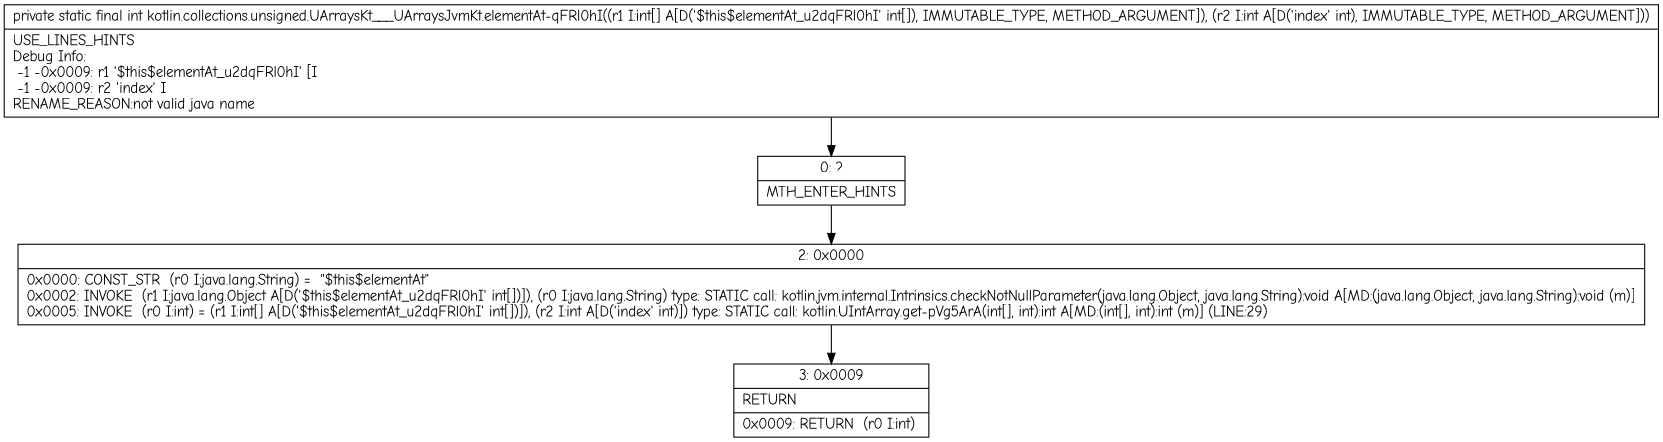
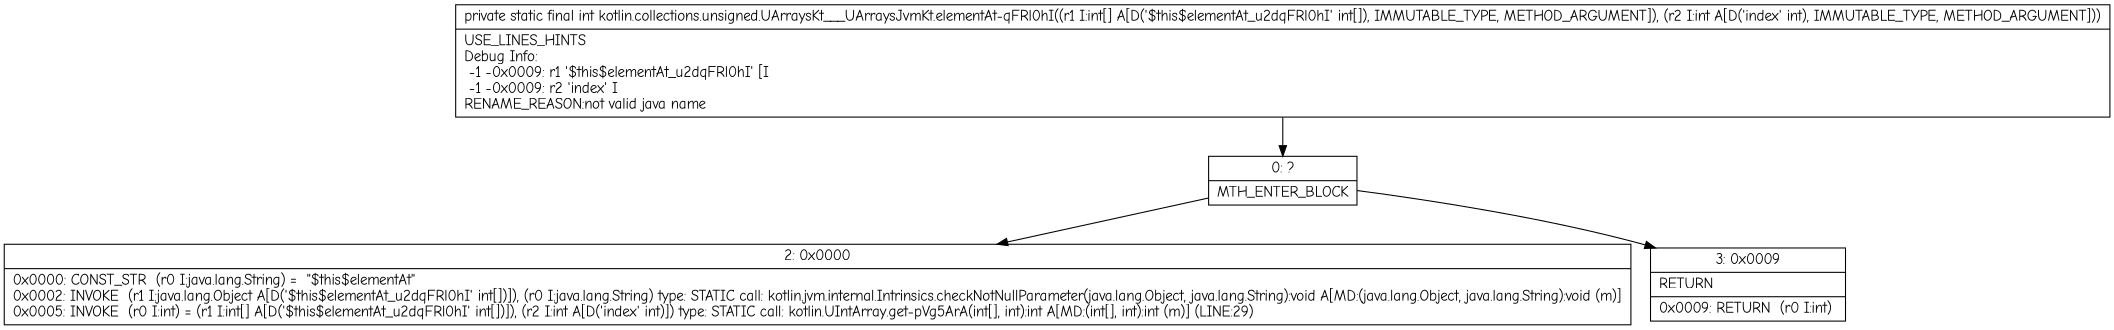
(831, 192) -> (1283, 192)
(831, 339) -> (1502, 213)
